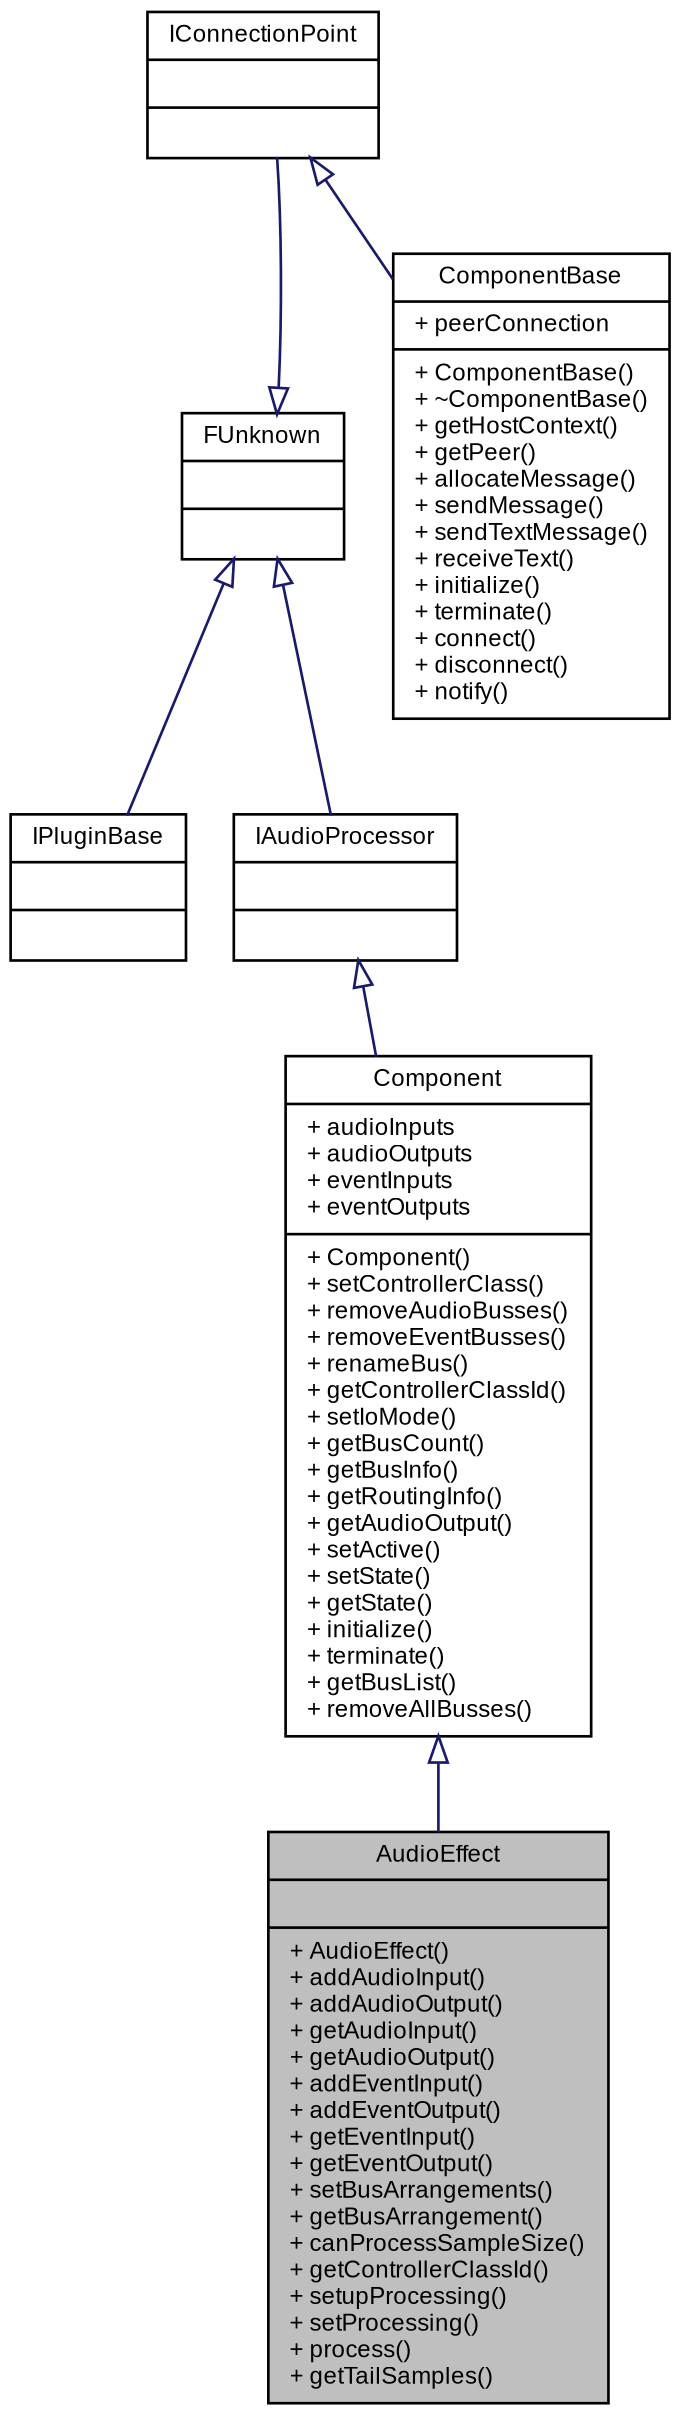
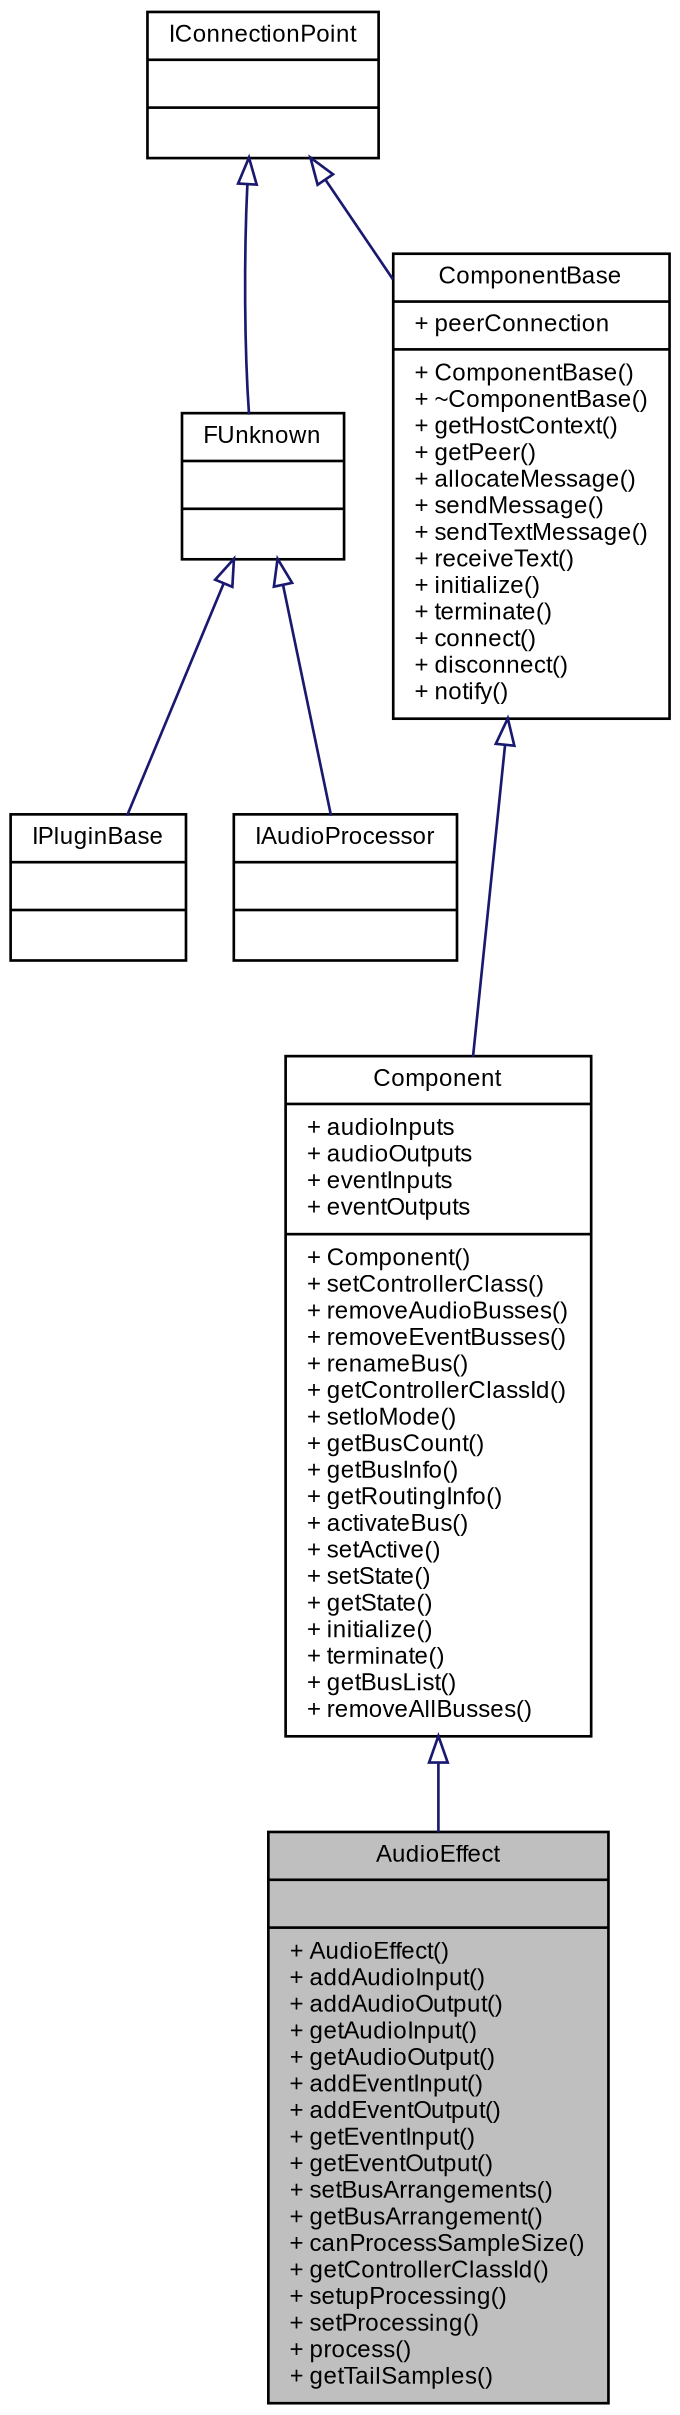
(281, 273) -> (245, 299)
(370, 1022) -> (489, 901)
(410, 1524) -> (388, 1524)
